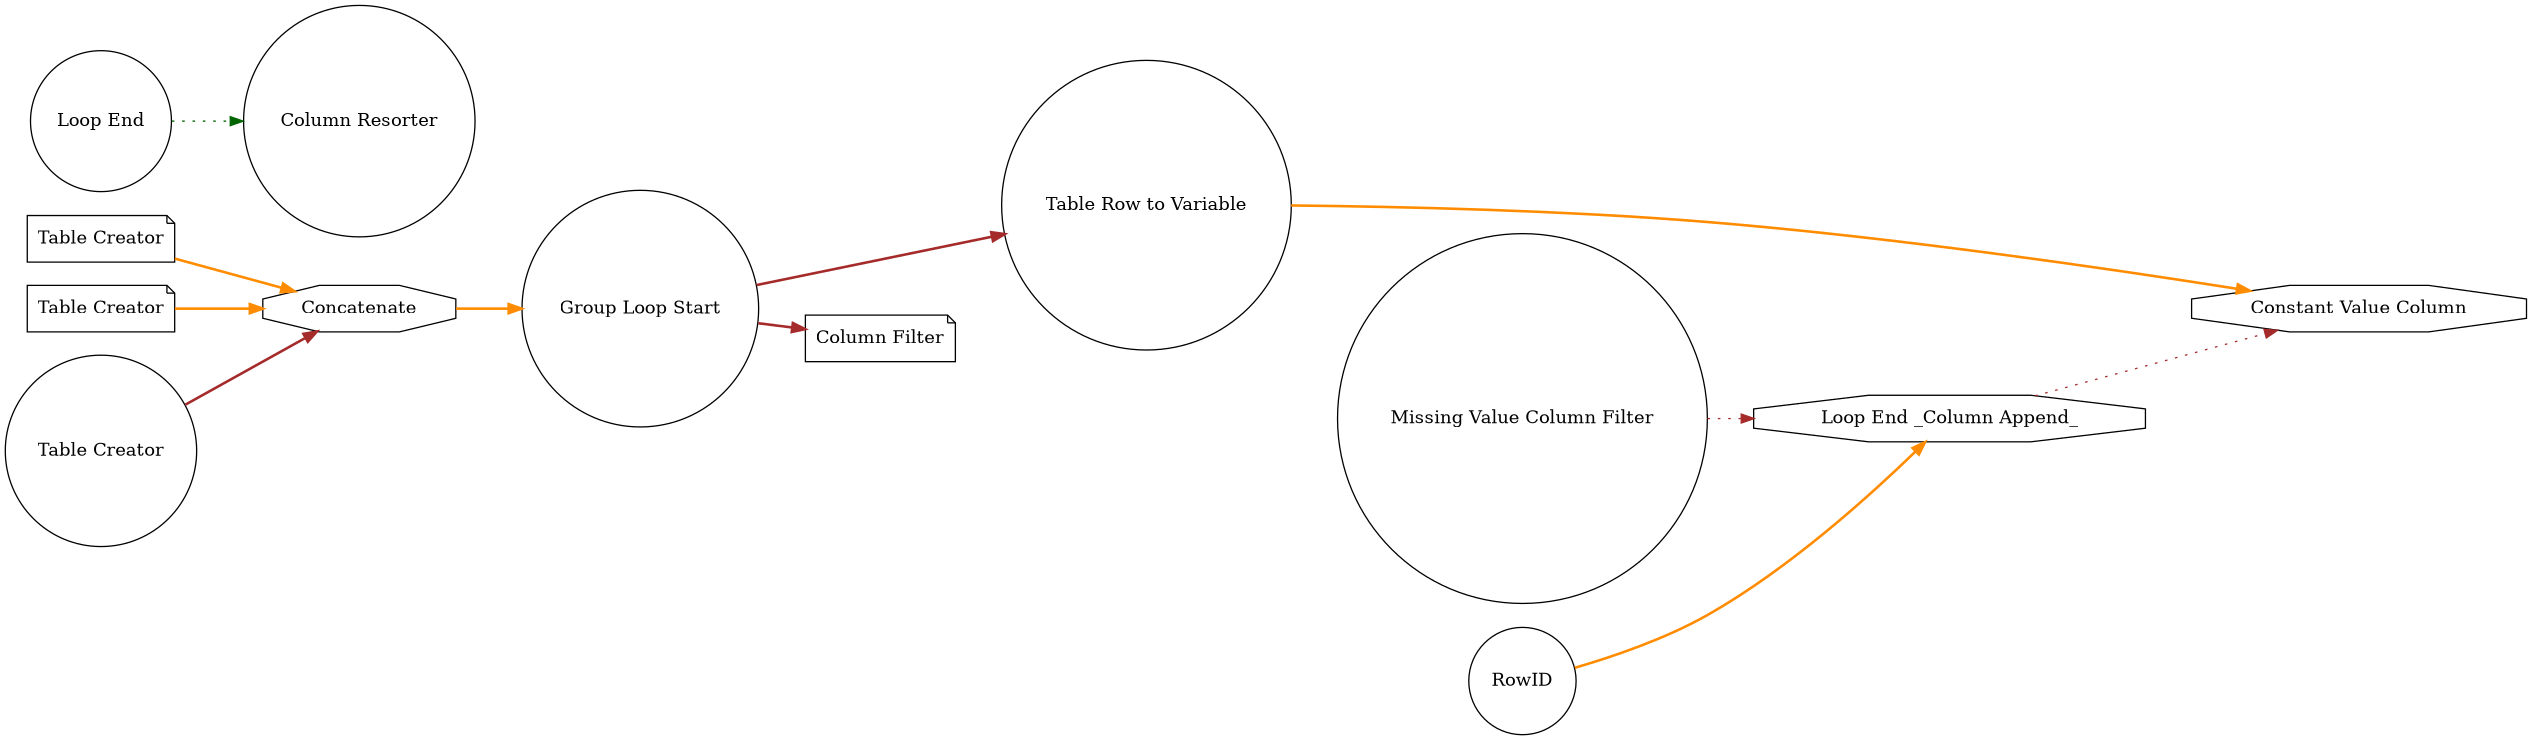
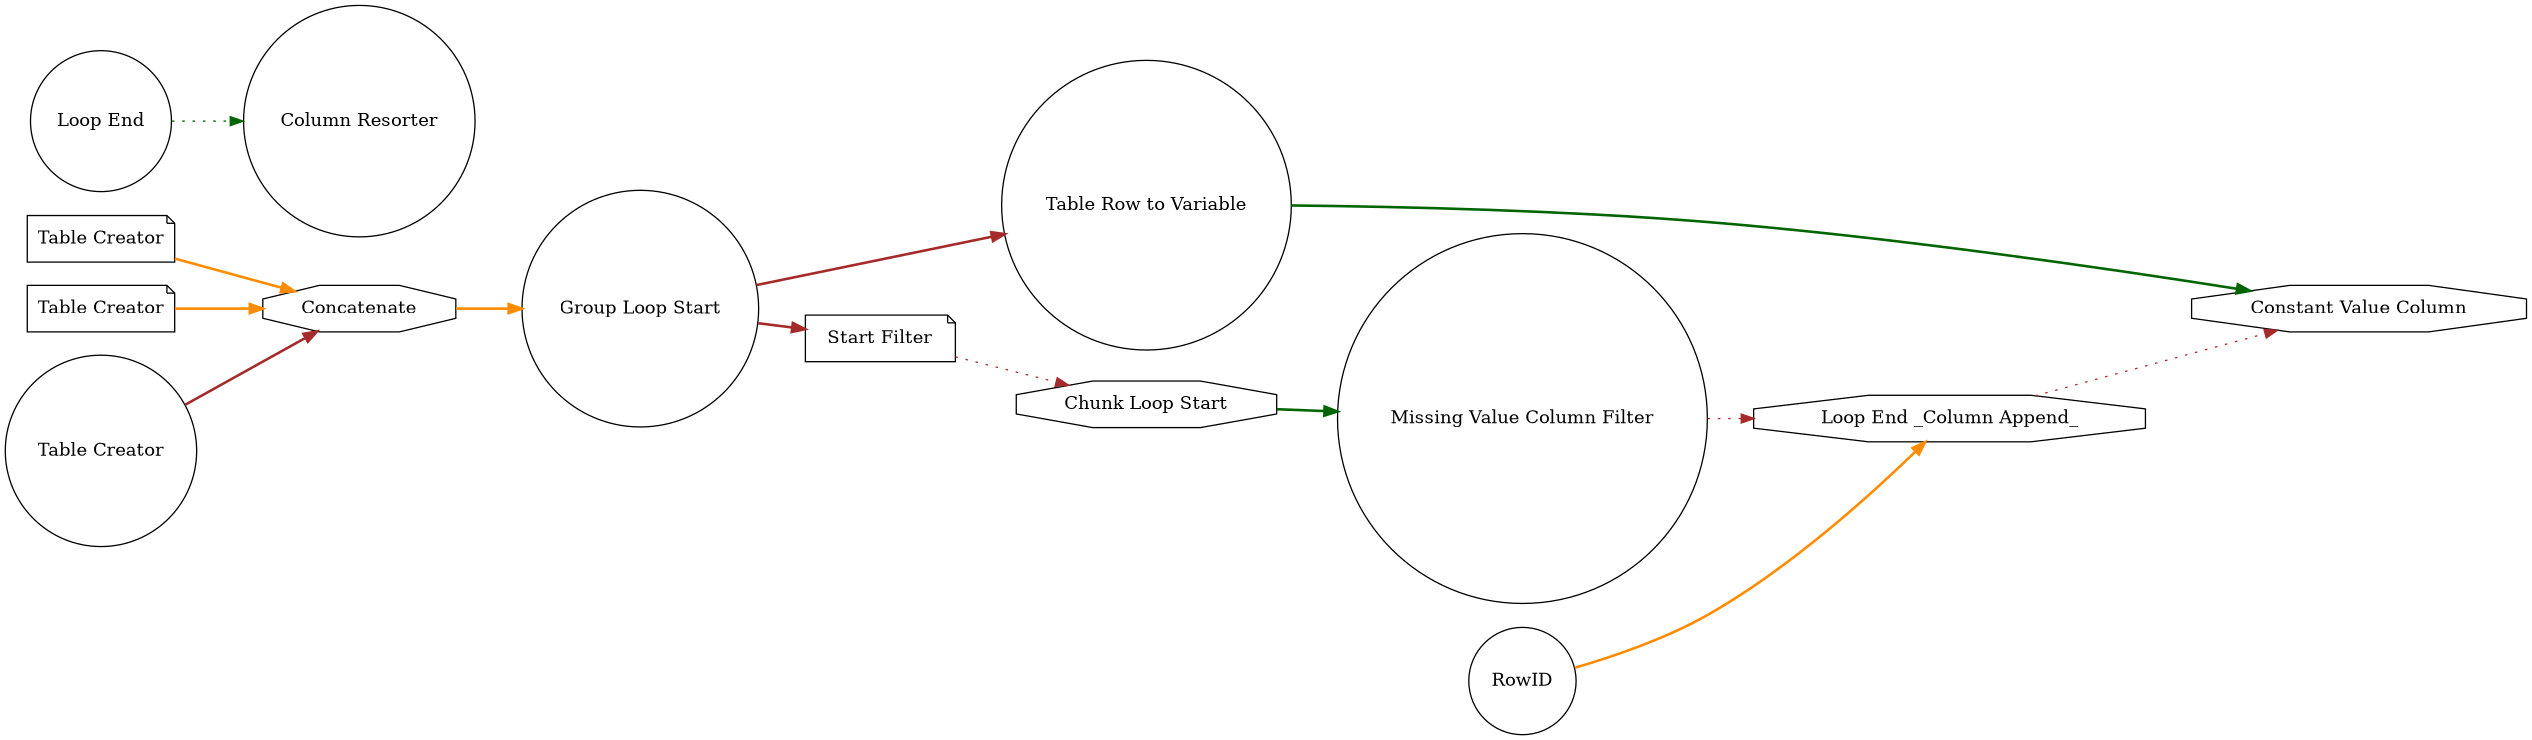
(1766, 227) -> (1766, 227)
(880, 338) -> (880, 338)
none -> (1146, 404)
